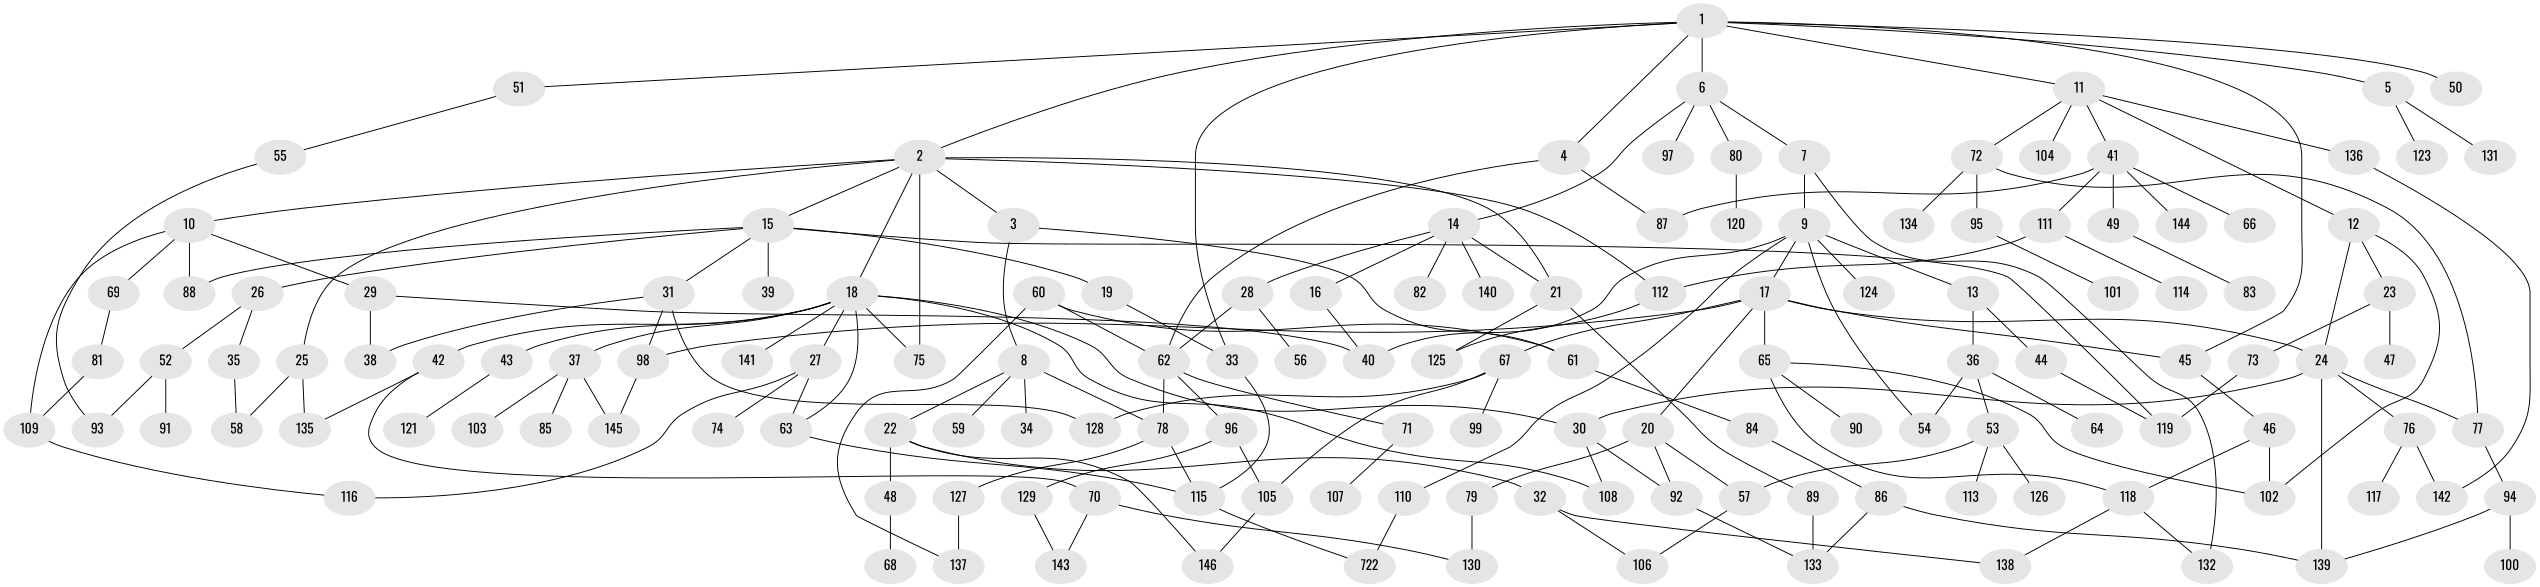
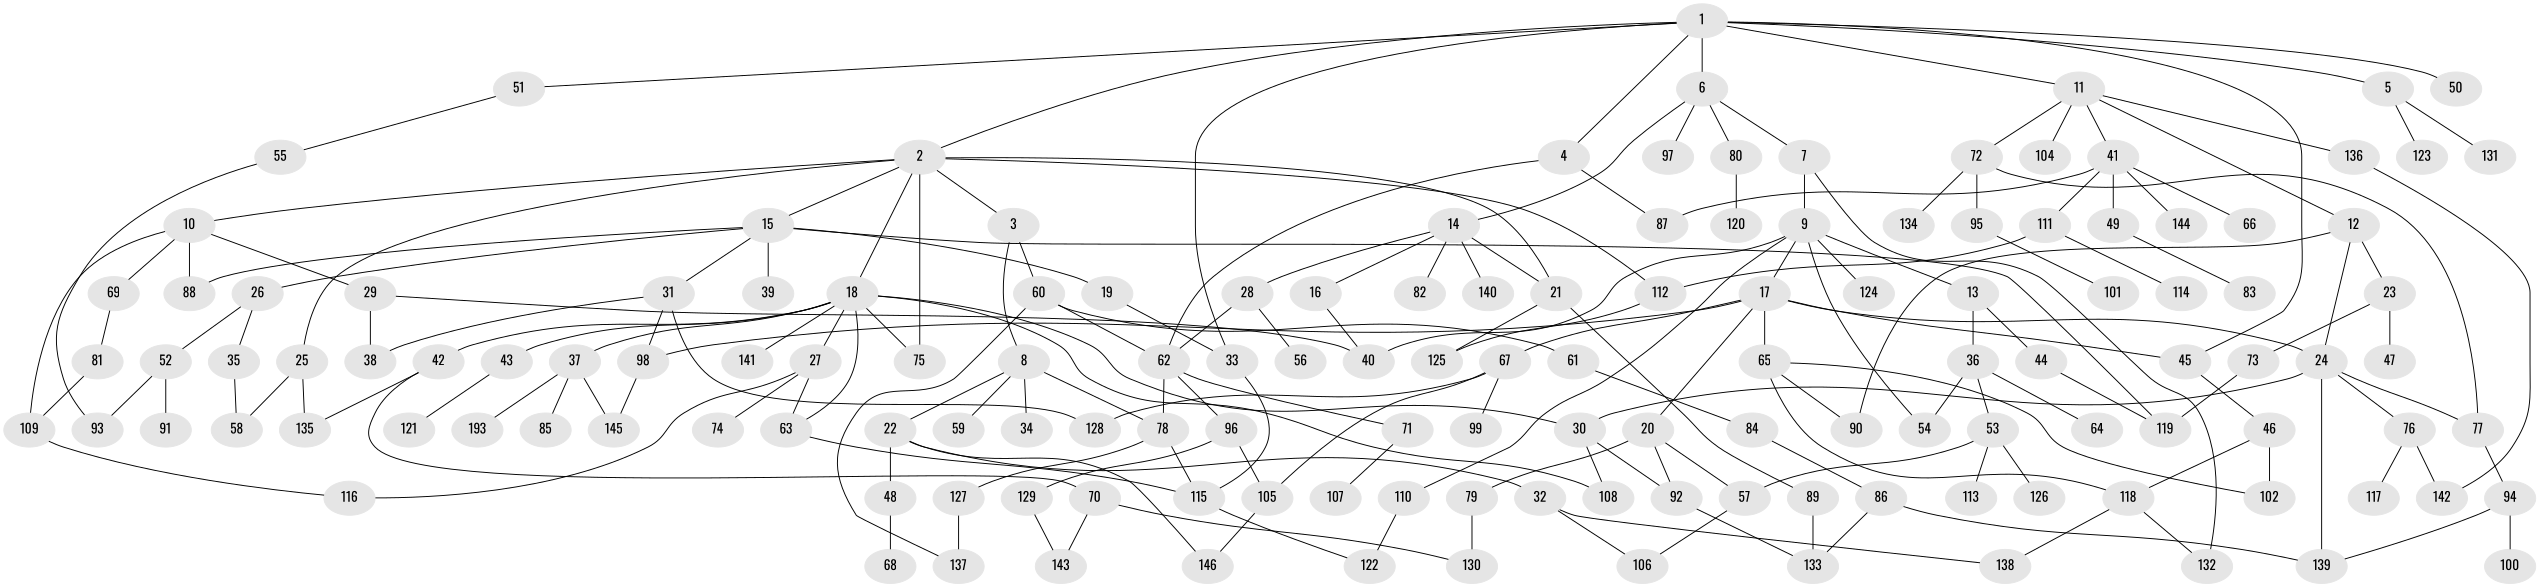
(1293, 260) -> (1026, 258)
(2423, 380) -> (2053, 251)
(477, 430) -> (477, 430)
(1370, 566) -> (1370, 566)
